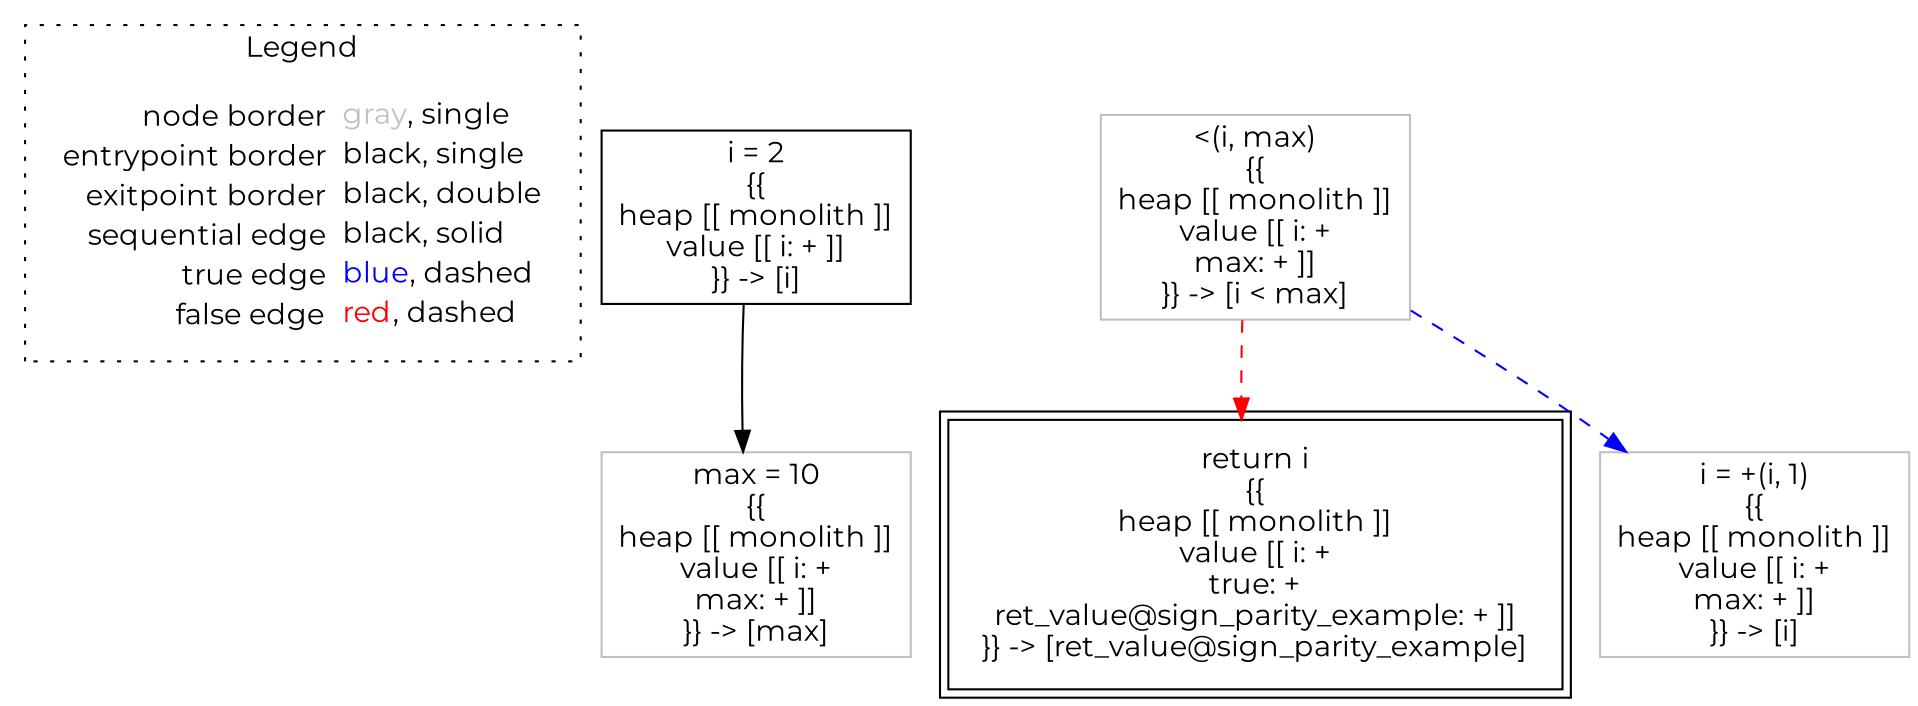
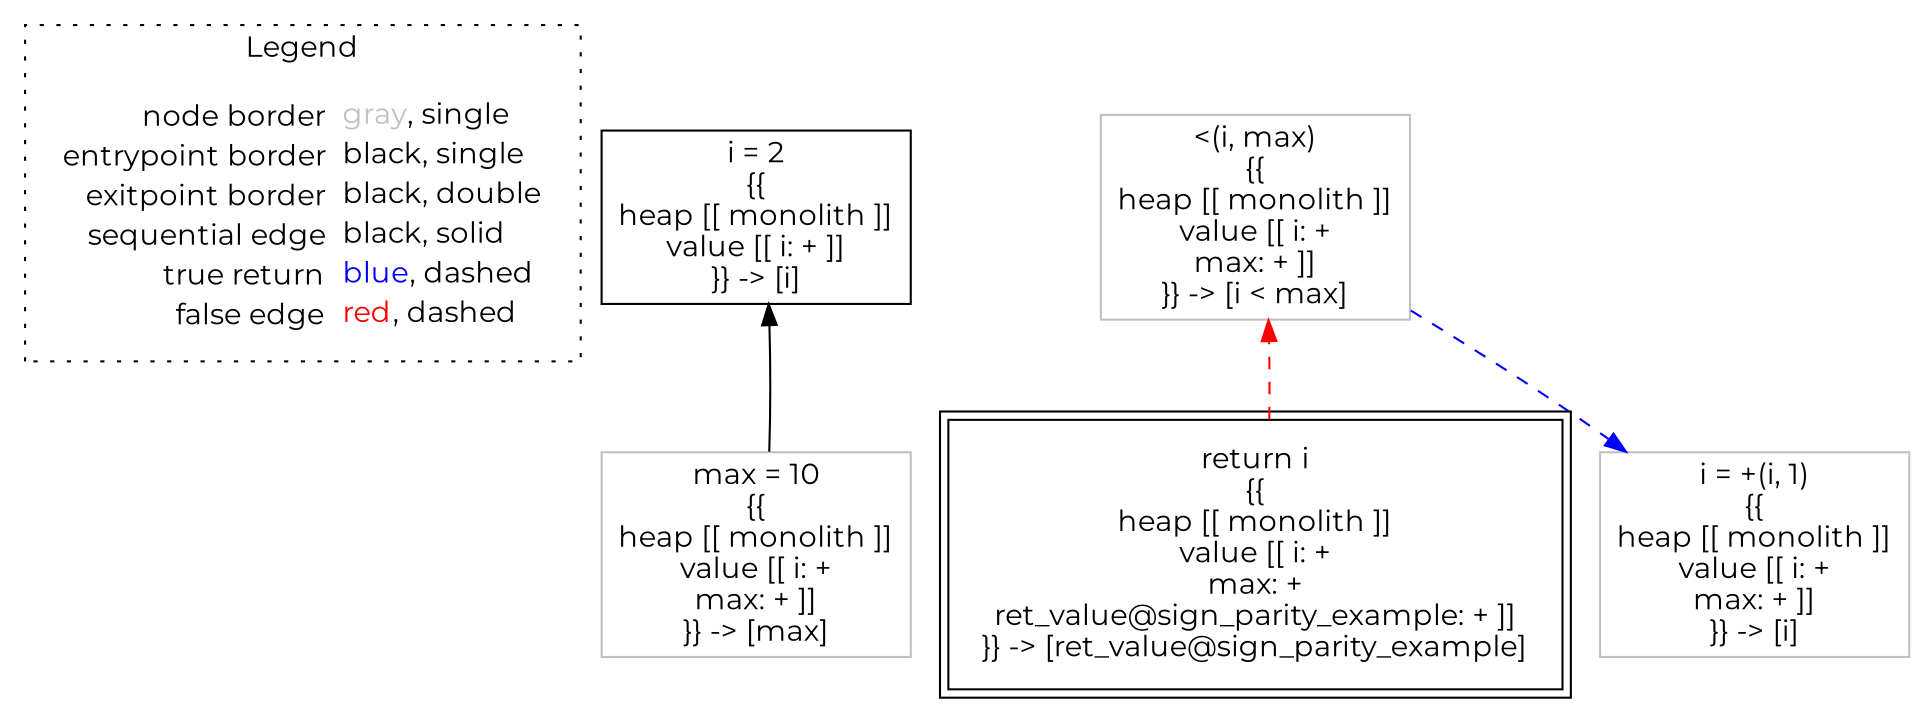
(258, 276) -> (249, 276)
(1241, 359) -> (1270, 380)
(742, 368) -> (770, 389)
(1255, 585) -> (1255, 585)
